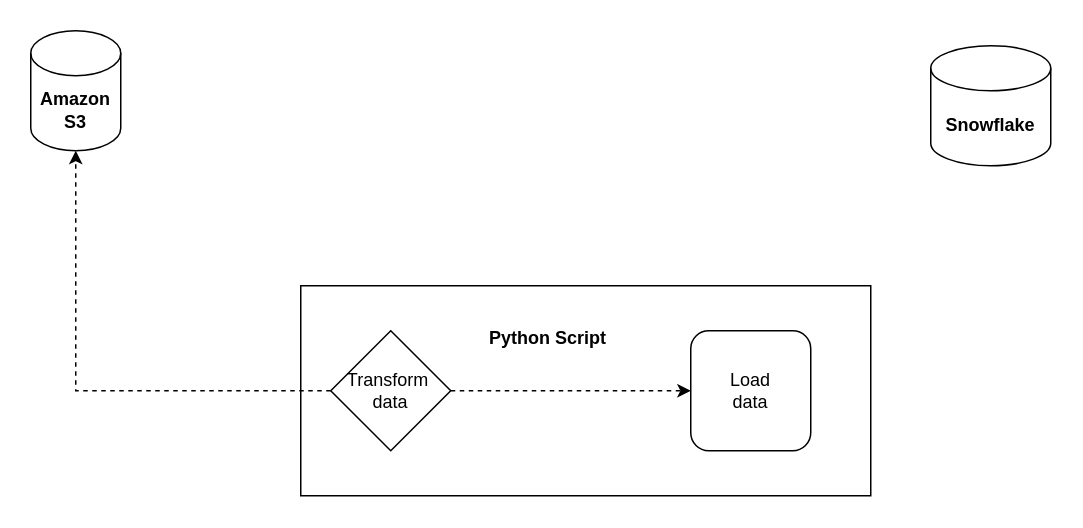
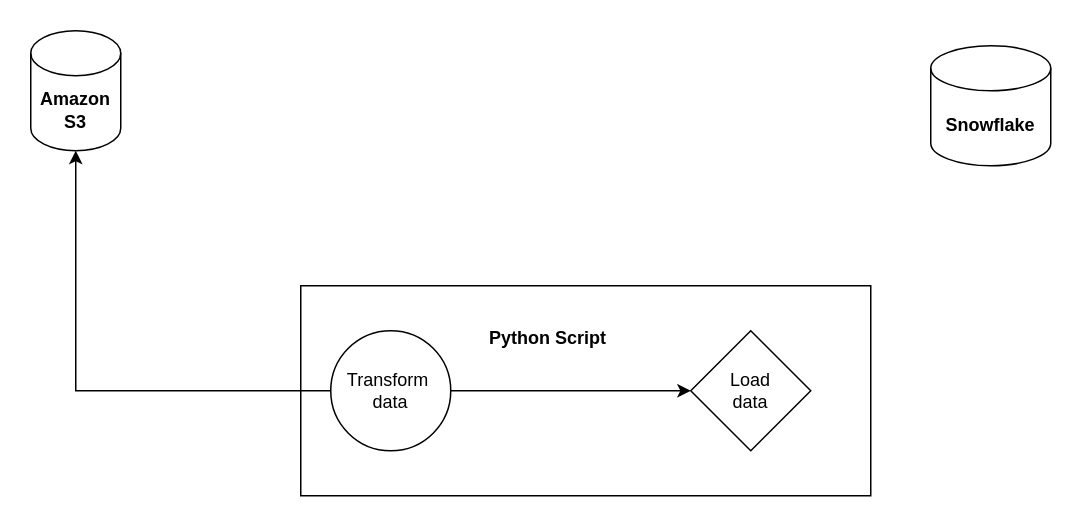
(89, 391) -> (89, 391)
(391, 391) -> (391, 391)
(564, 391) -> (564, 391)
(751, 391) -> (751, 391)
